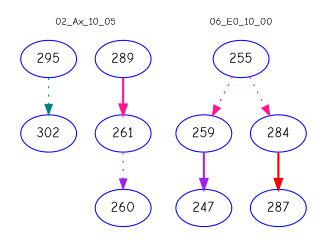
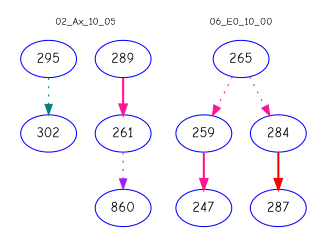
(241, 59) -> (241, 59)
(204, 166) -> (204, 166)
(123, 208) -> (123, 208)
